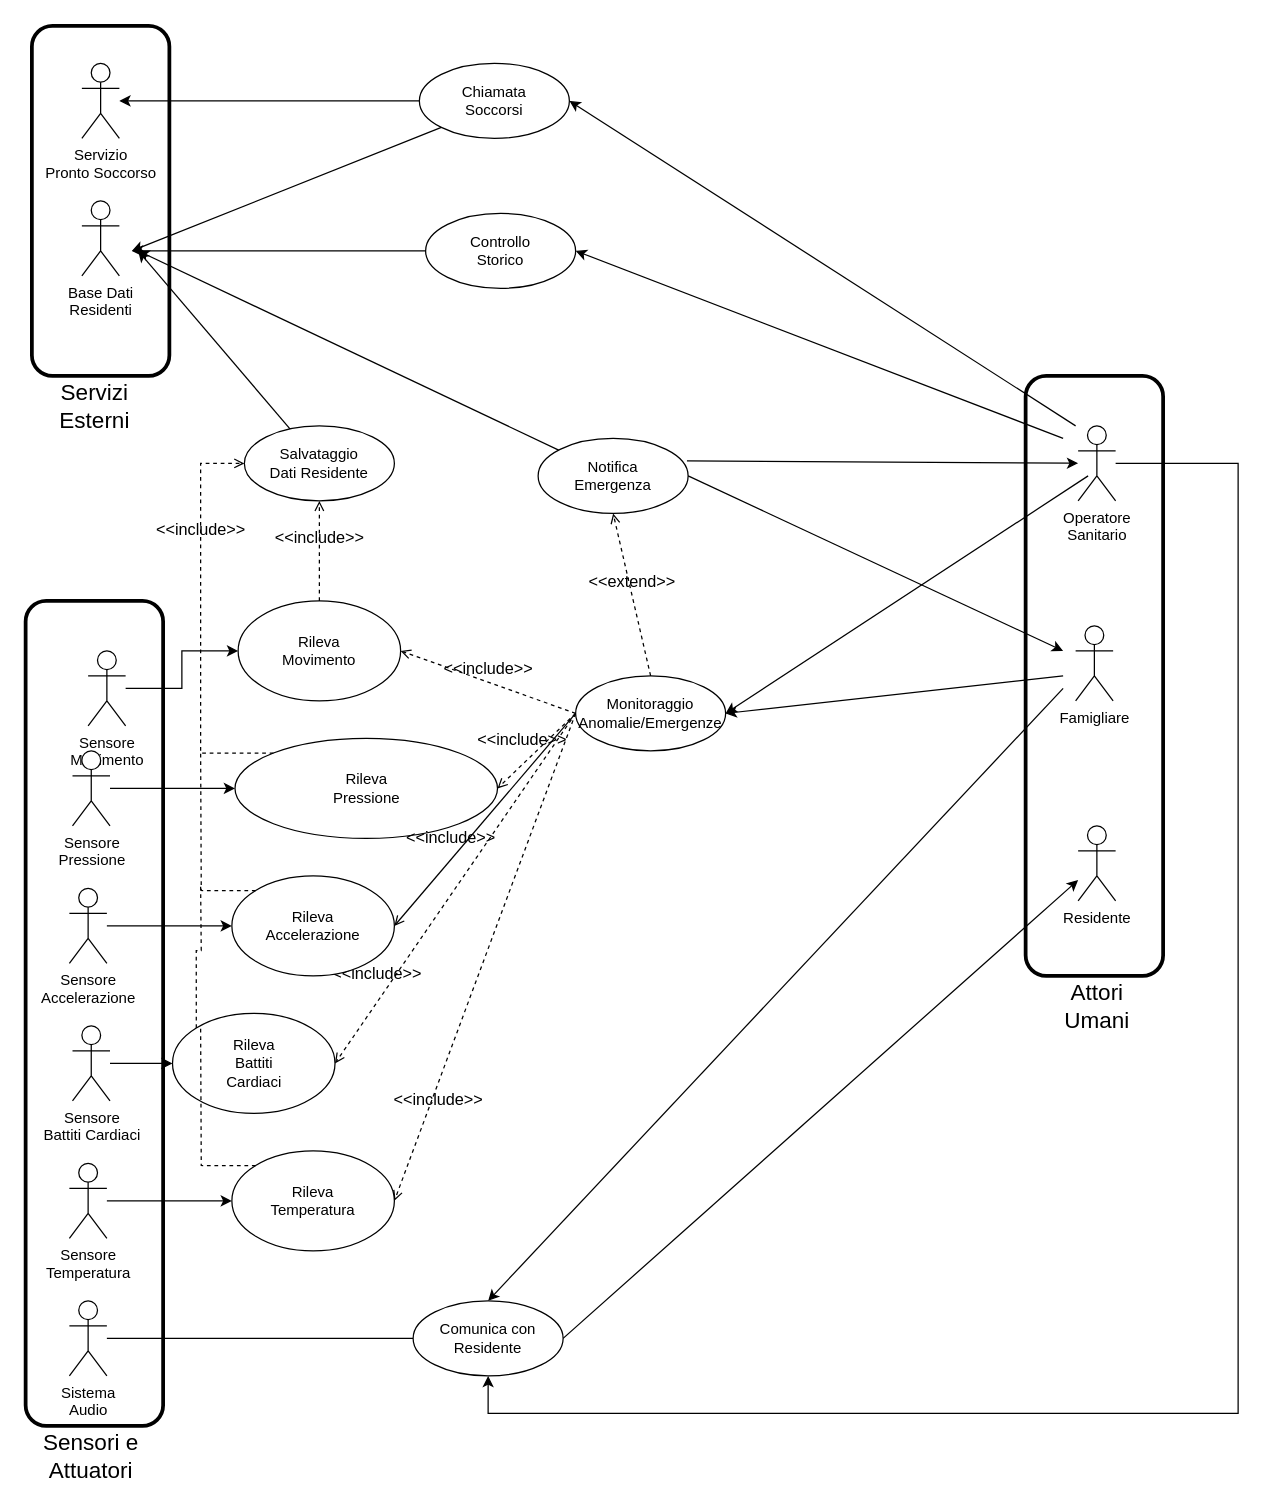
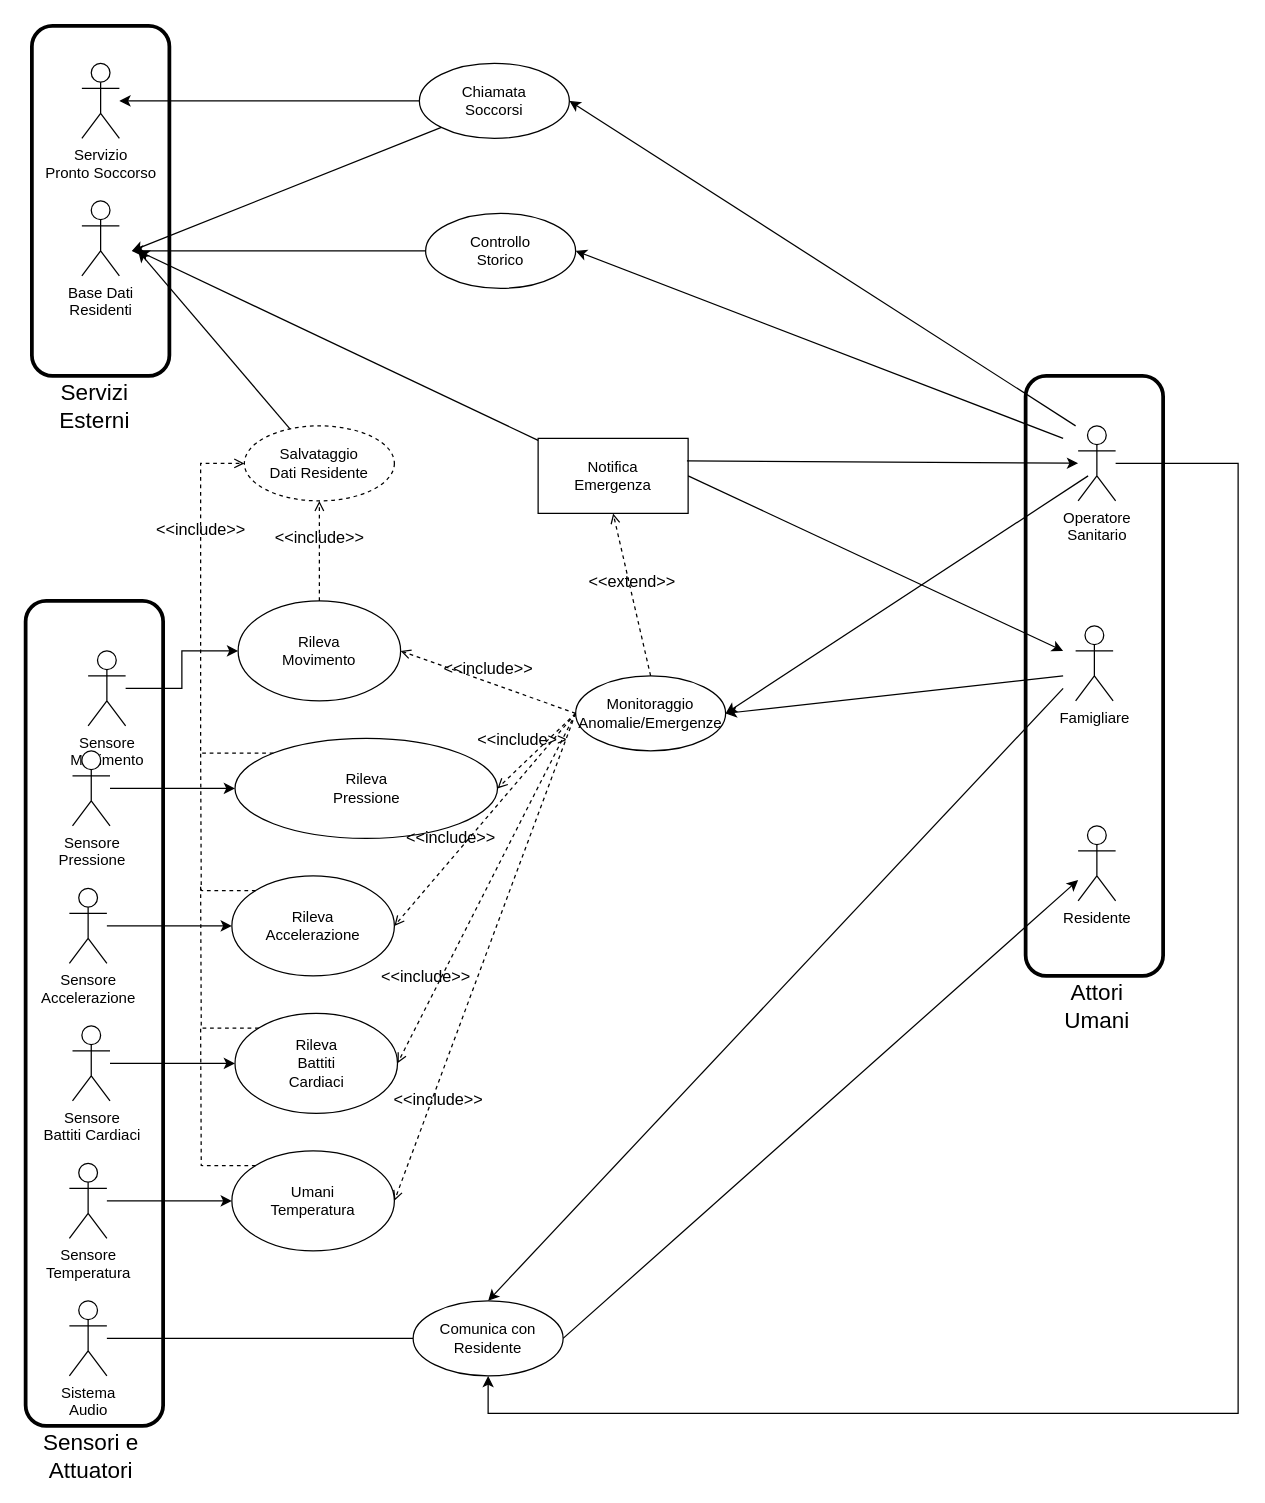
(319, 463) -> (319, 463)
(613, 476) -> (613, 476)
(479, 827) -> (479, 827)
(254, 1063) -> (316, 1063)
(313, 1201) -> (313, 1201)
